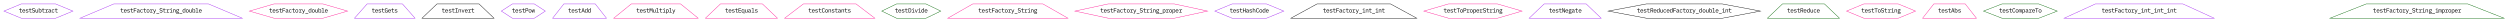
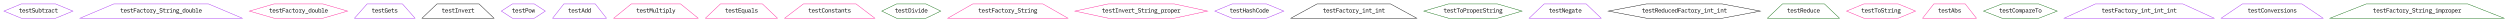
(1141, 11) -> (1141, 11)
(1473, 11) -> (1473, 11)
(1684, 11) -> (1684, 11)
none -> (2272, 11)
